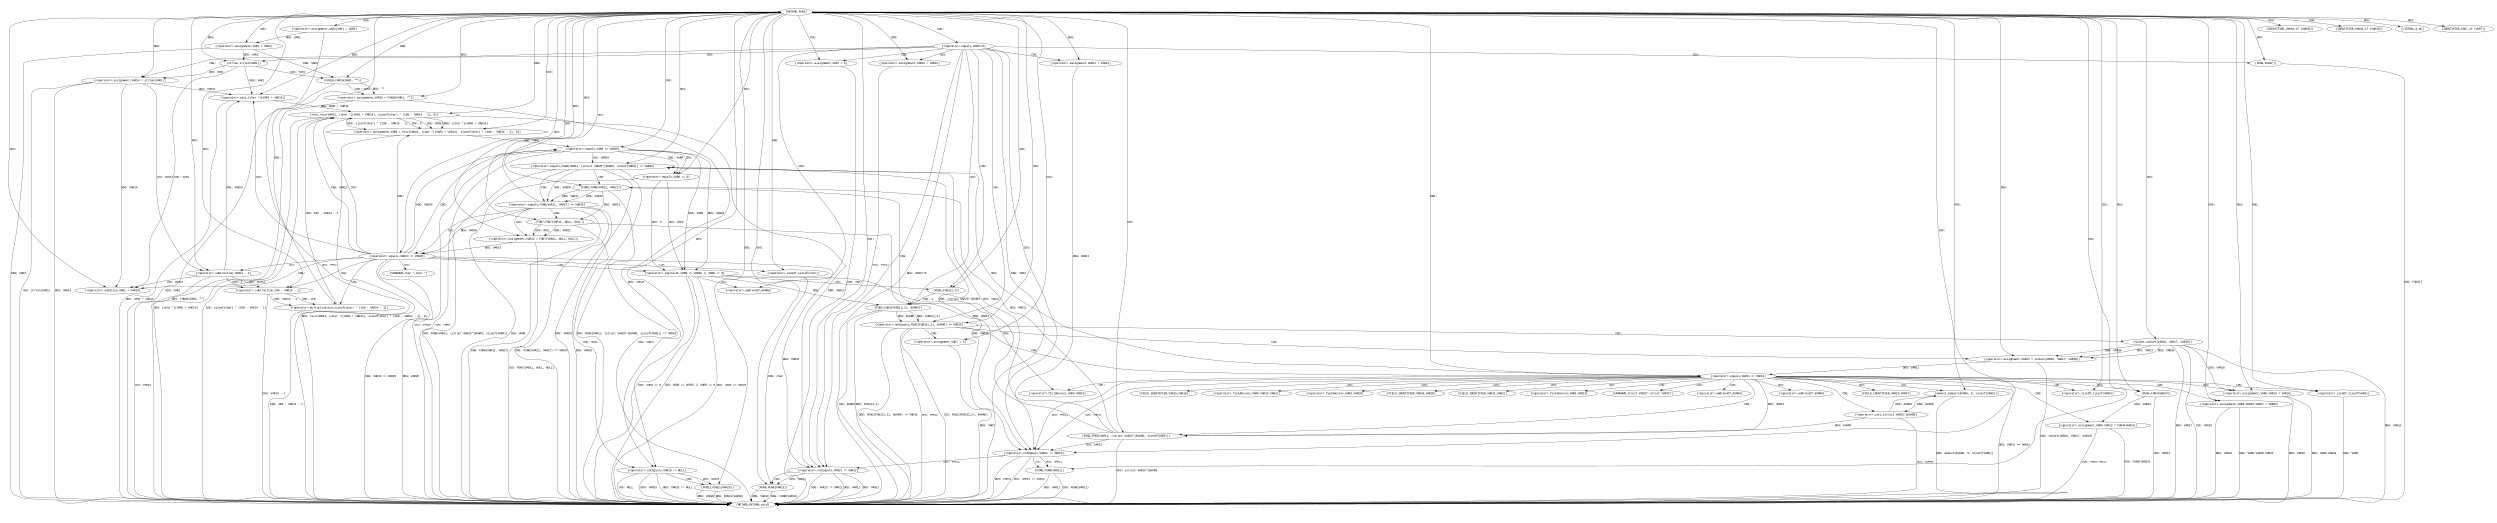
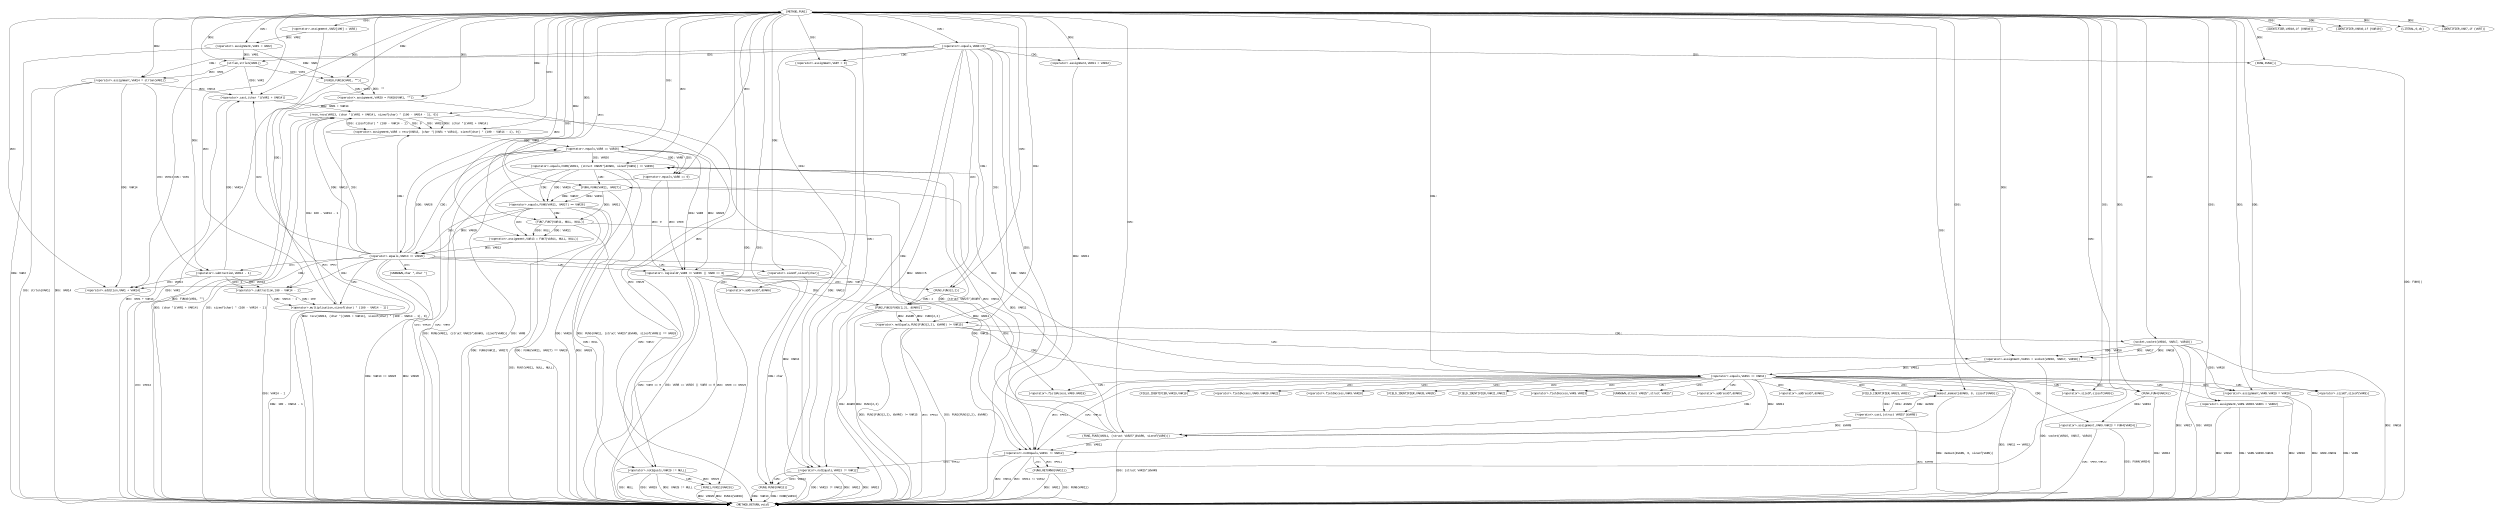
(910, 63) -> none
(940, 342) -> none
(1823, 386) -> (1883, 403)
(1050, 470) -> (1050, 470)
